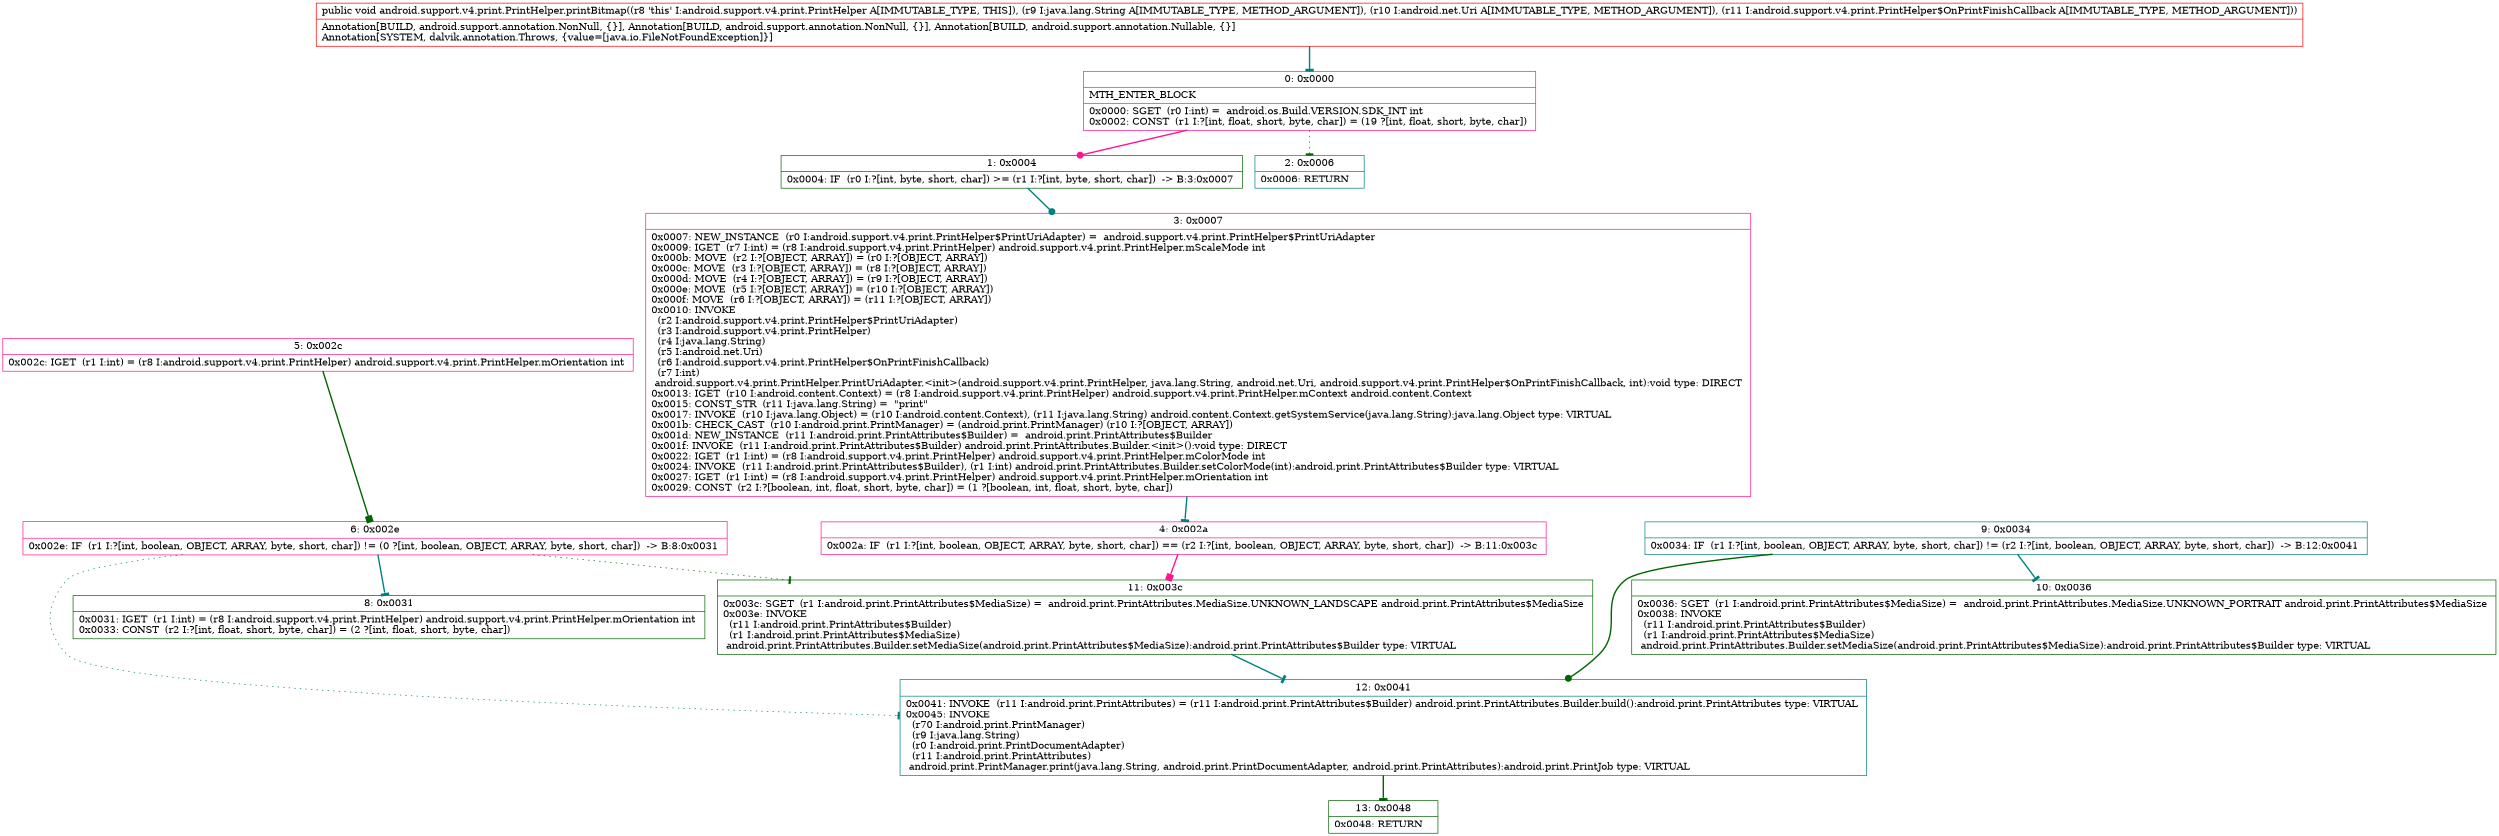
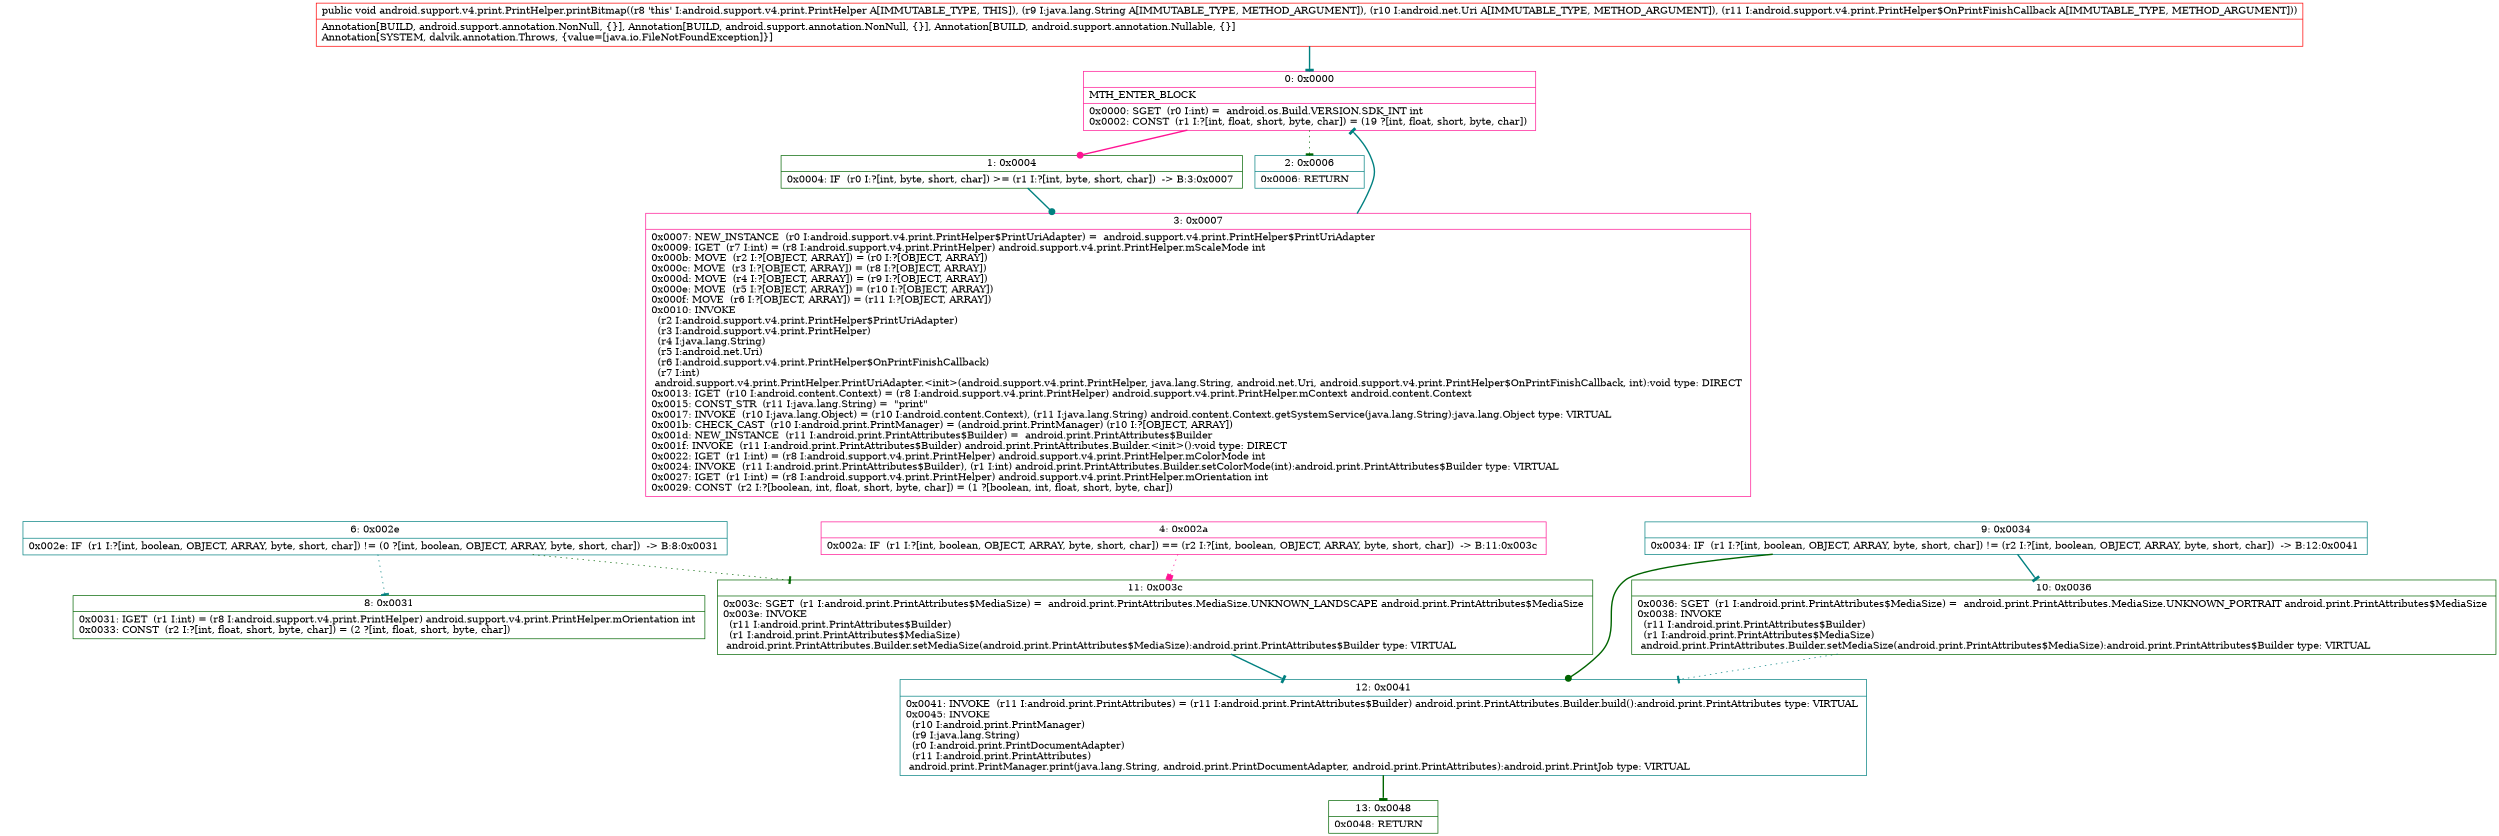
(318, 355) -> none
(1186, 507) -> (1374, 172)
(375, 538) -> (375, 538)
(1174, 564) -> (1174, 564)
(381, 573) -> (381, 573)
(379, 694) -> (1759, 667)
(995, 725) -> (995, 725)
